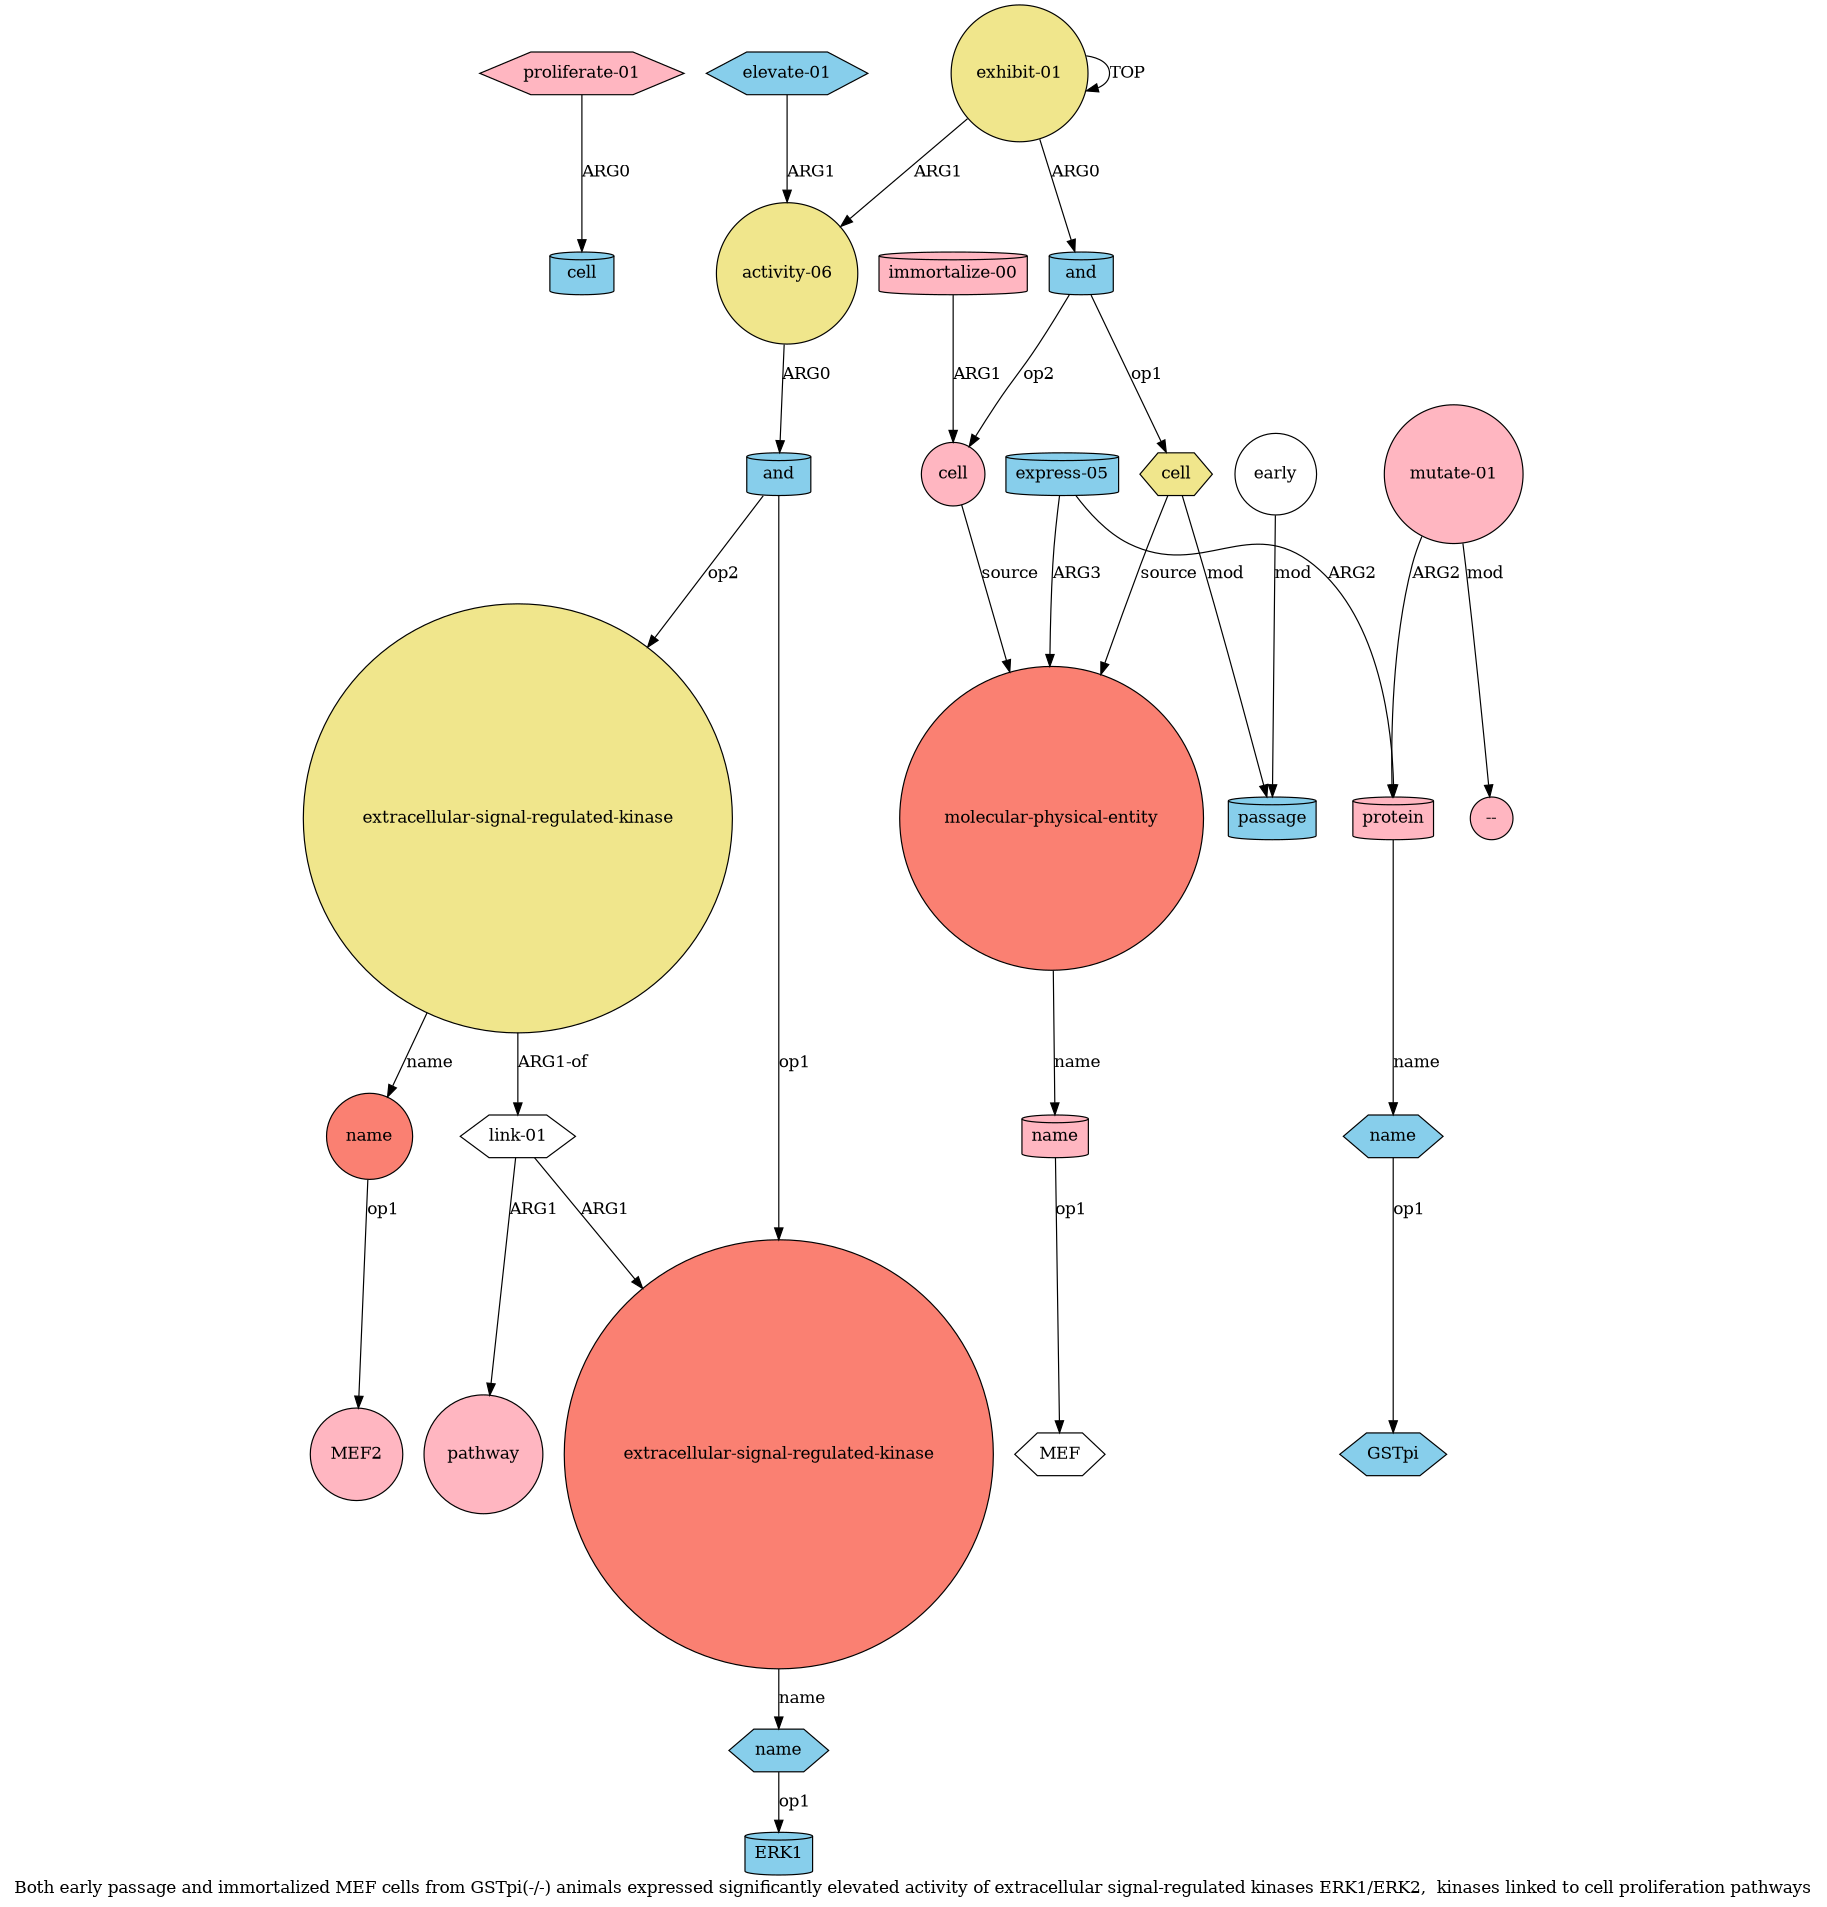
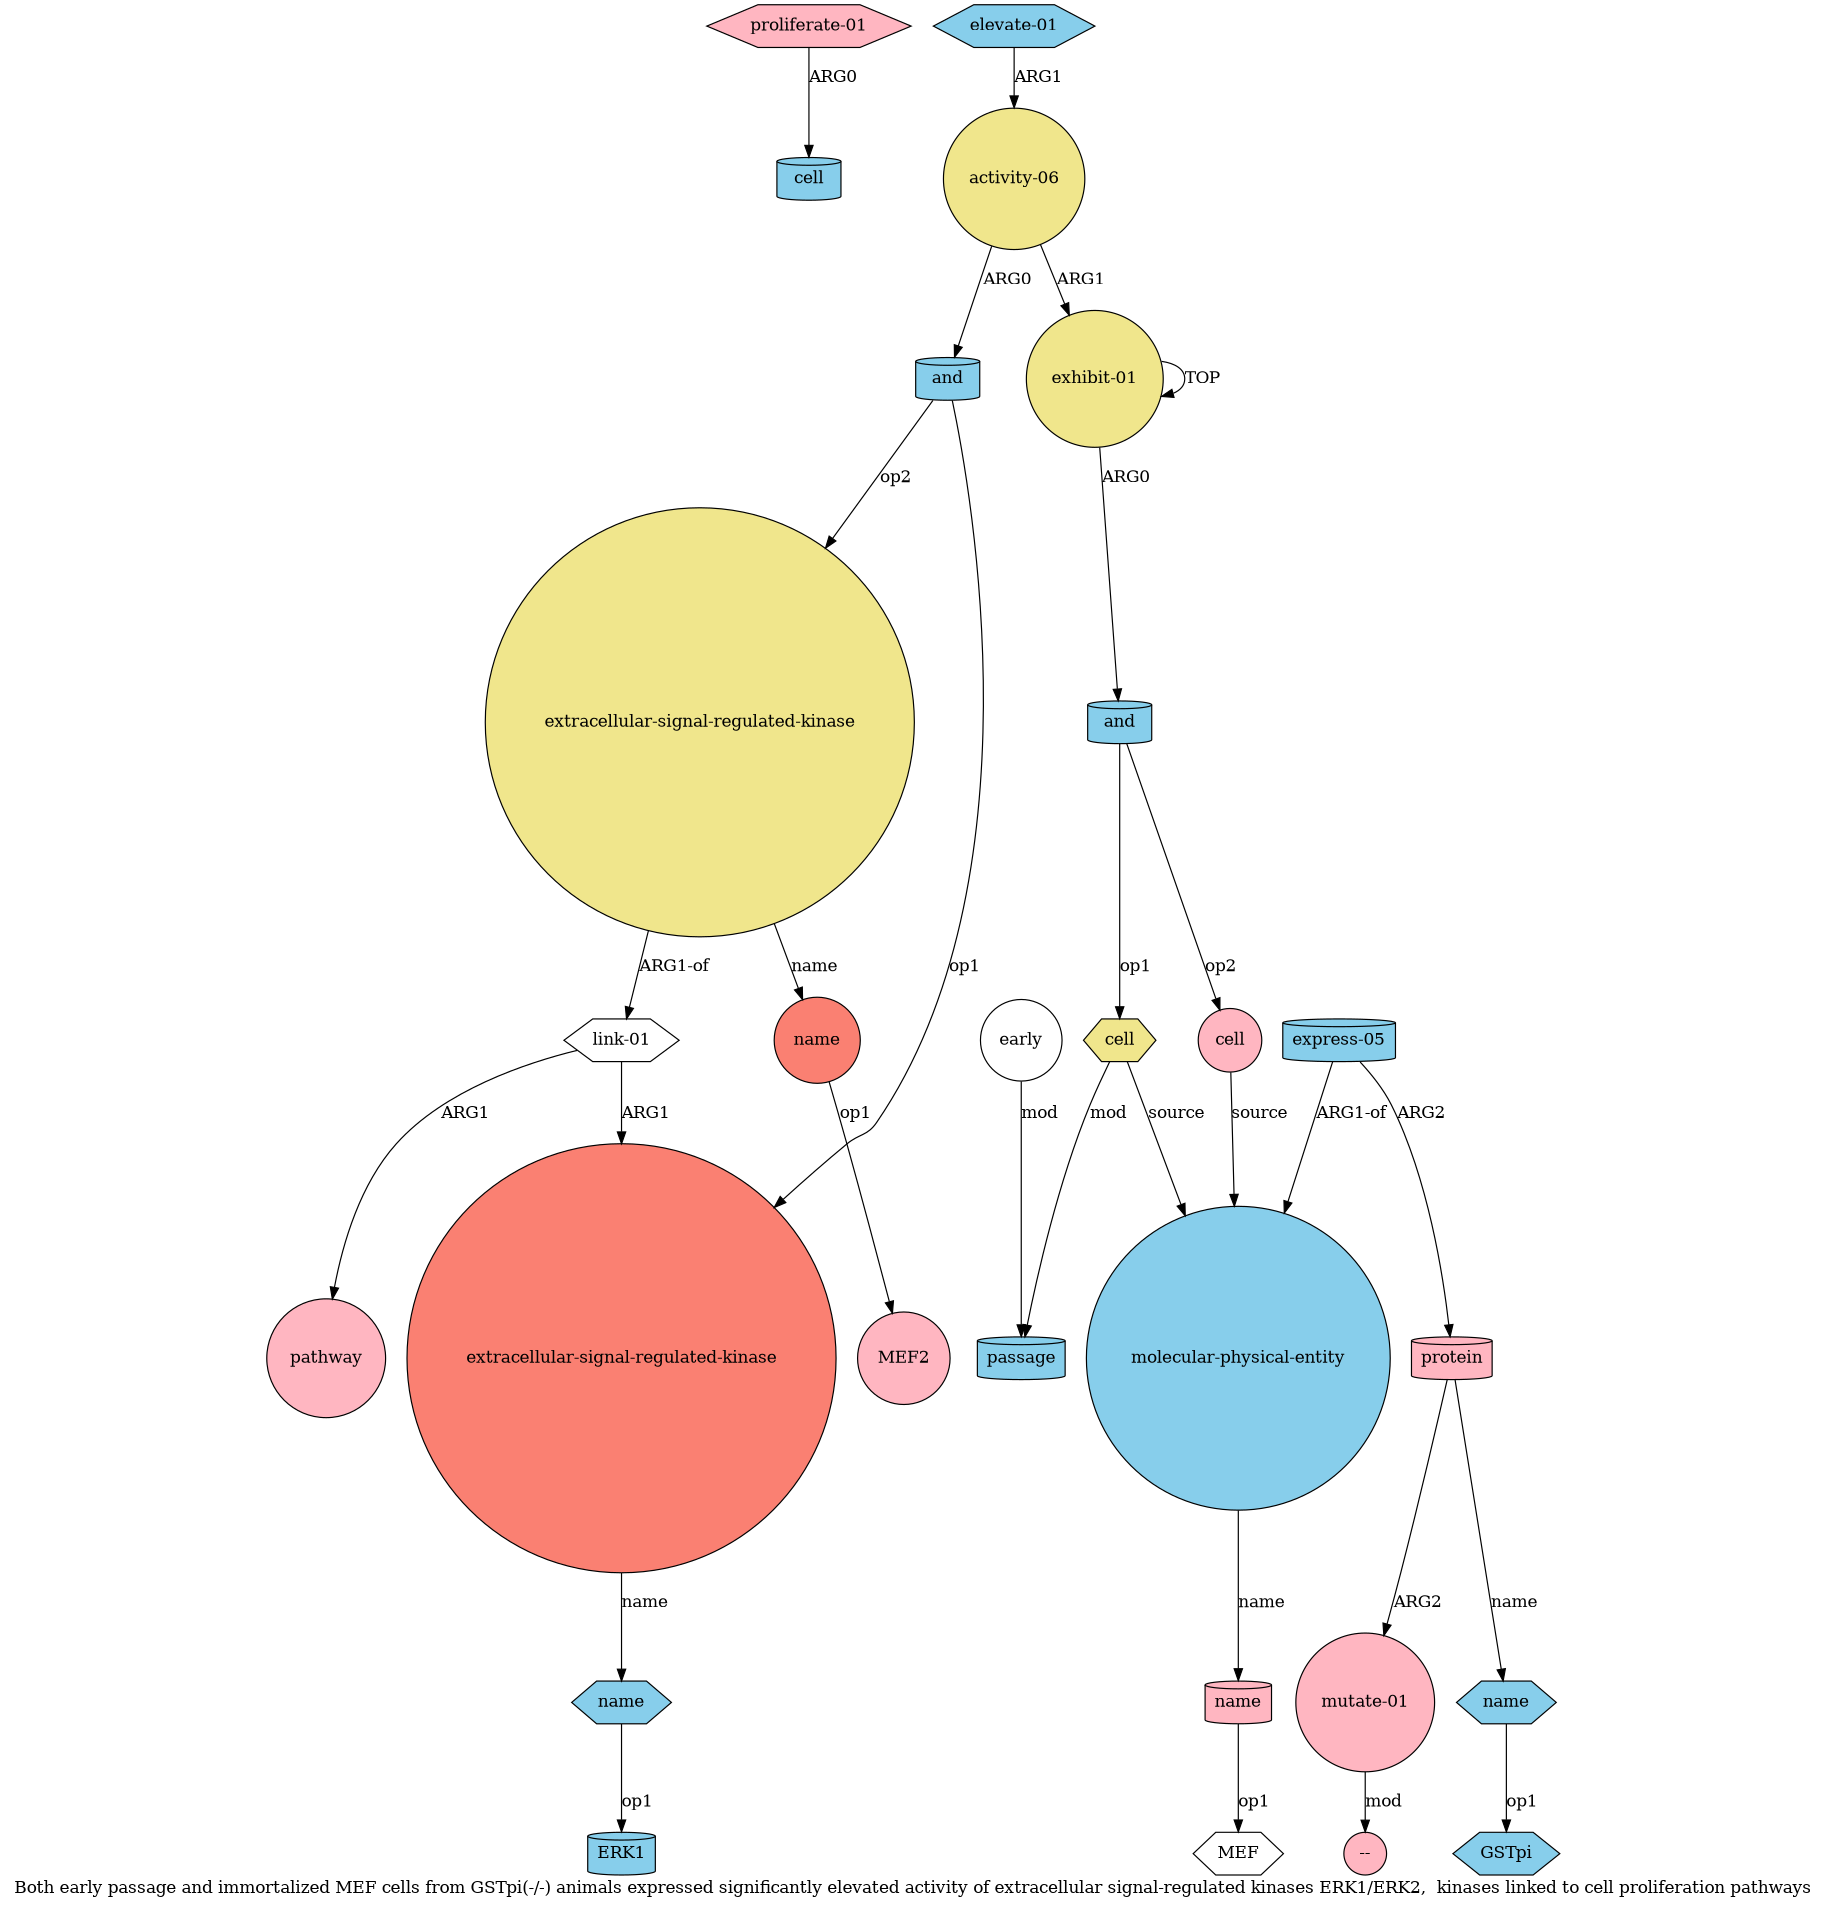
(909, 169) -> (1053, 274)
(953, 273) -> none
(1077, 574) -> (1352, 1114)
(1396, 659) -> (1418, 1502)
(1052, 818) -> (1238, 1358)
